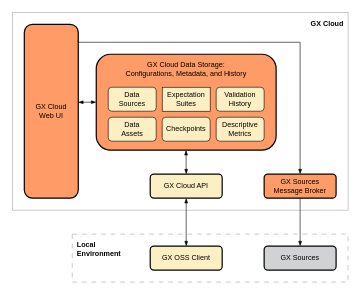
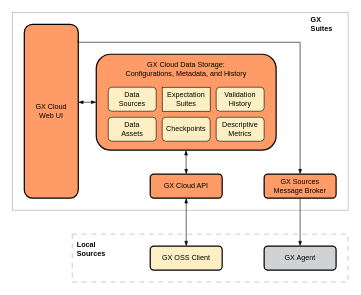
(325, 24) -> (327, 24)
(186, 186) -> (186, 186)
(100, 249) -> (100, 249)
(300, 258) -> (300, 258)
